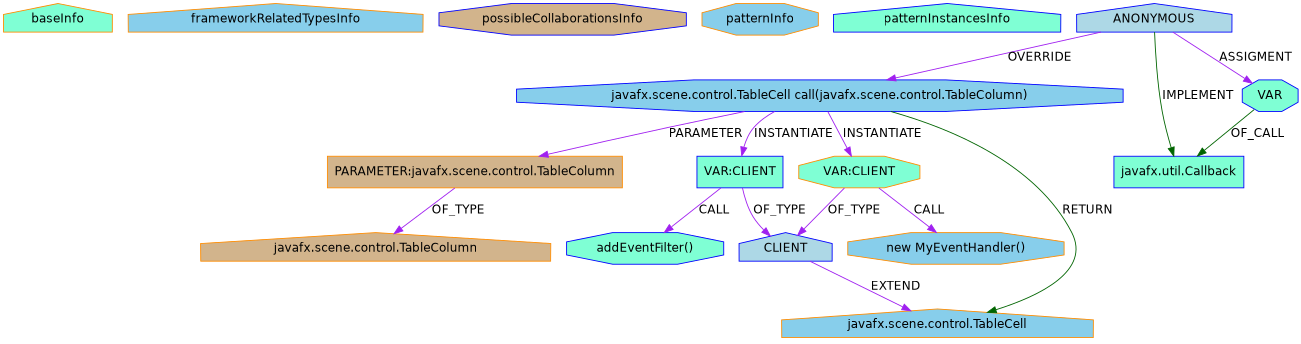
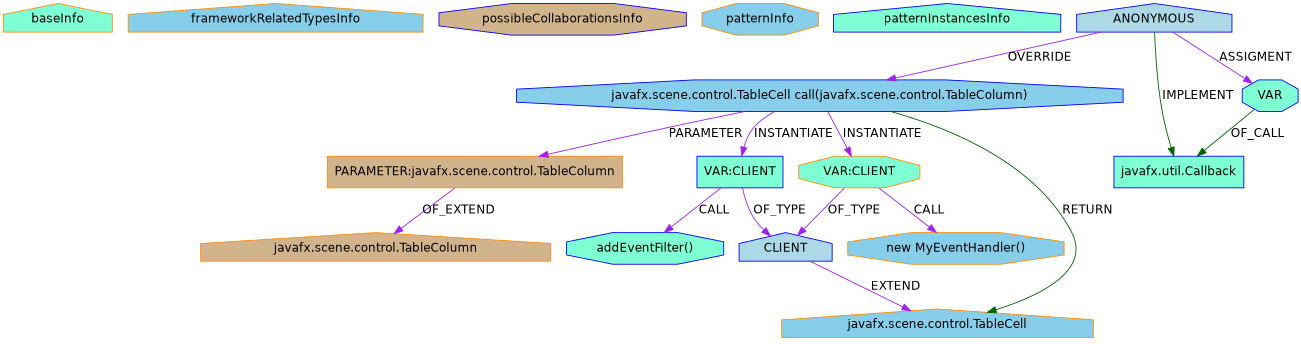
(459, 210) -> (459, 210)
